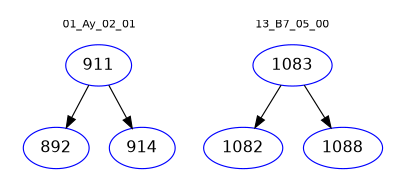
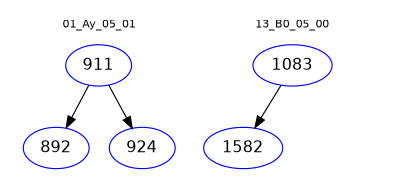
(99, 25) -> (99, 25)
(293, 25) -> (293, 25)
(142, 148) -> (142, 148)
(243, 148) -> (243, 148)
(343, 148) -> none
